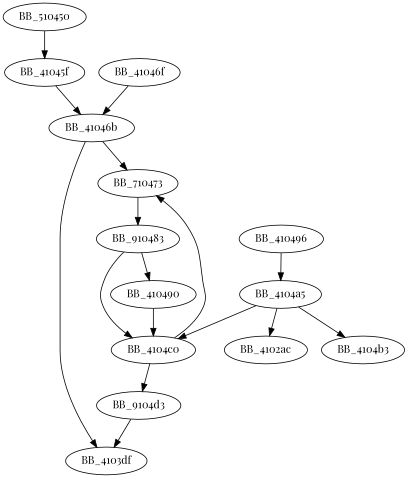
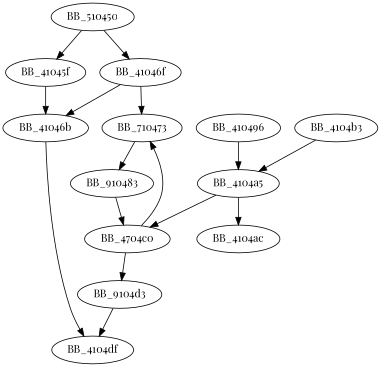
none -> (114, 42)
(112, 153) -> (141, 96)
(153, 294) -> none
(318, 320) -> (291, 154)
(153, 350) -> (127, 239)
(266, 350) -> (238, 239)
(106, 461) -> (93, 350)
